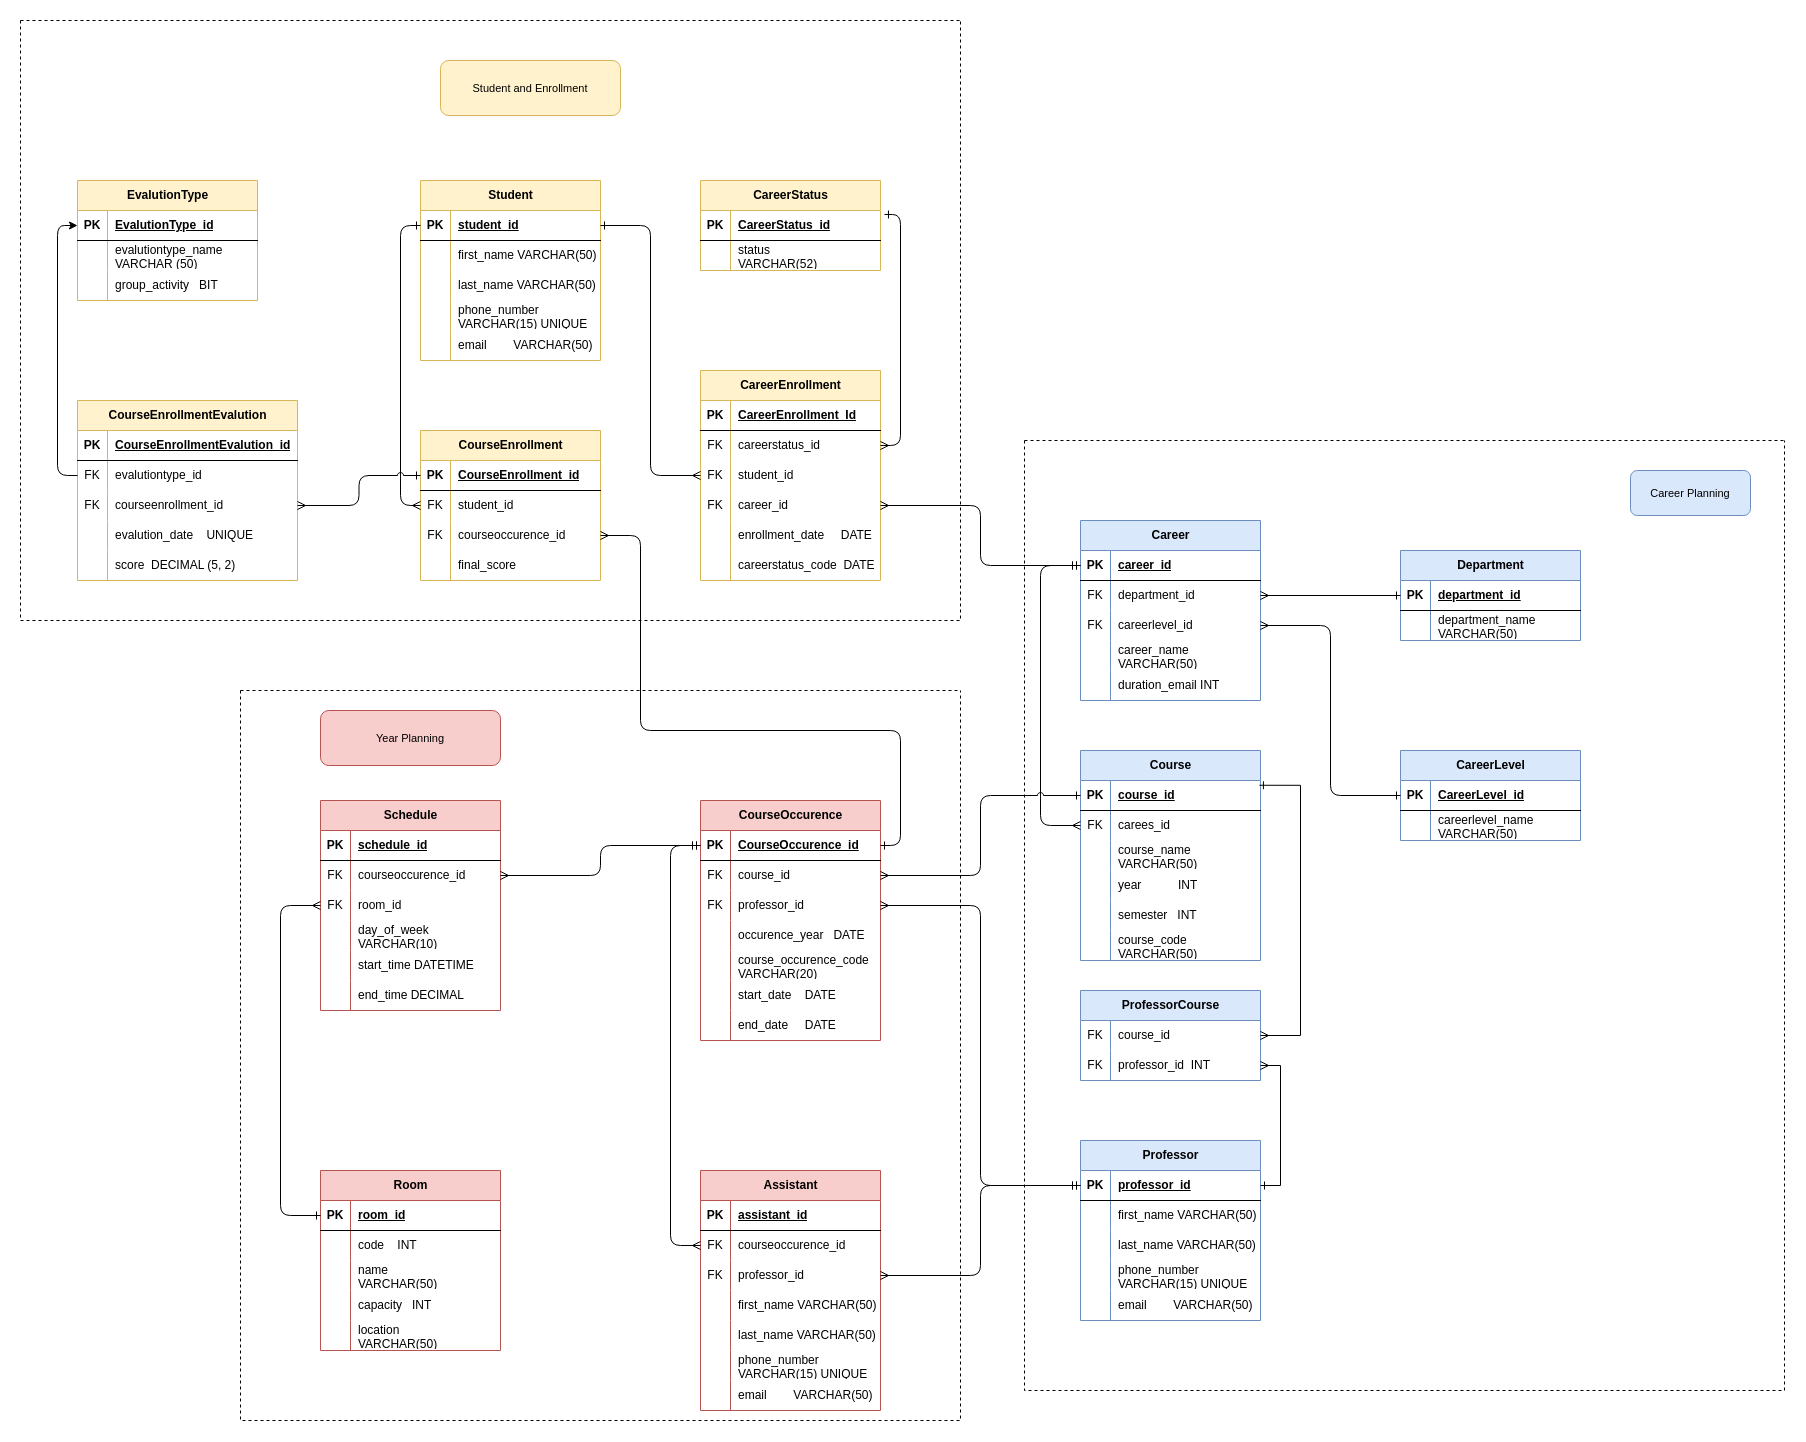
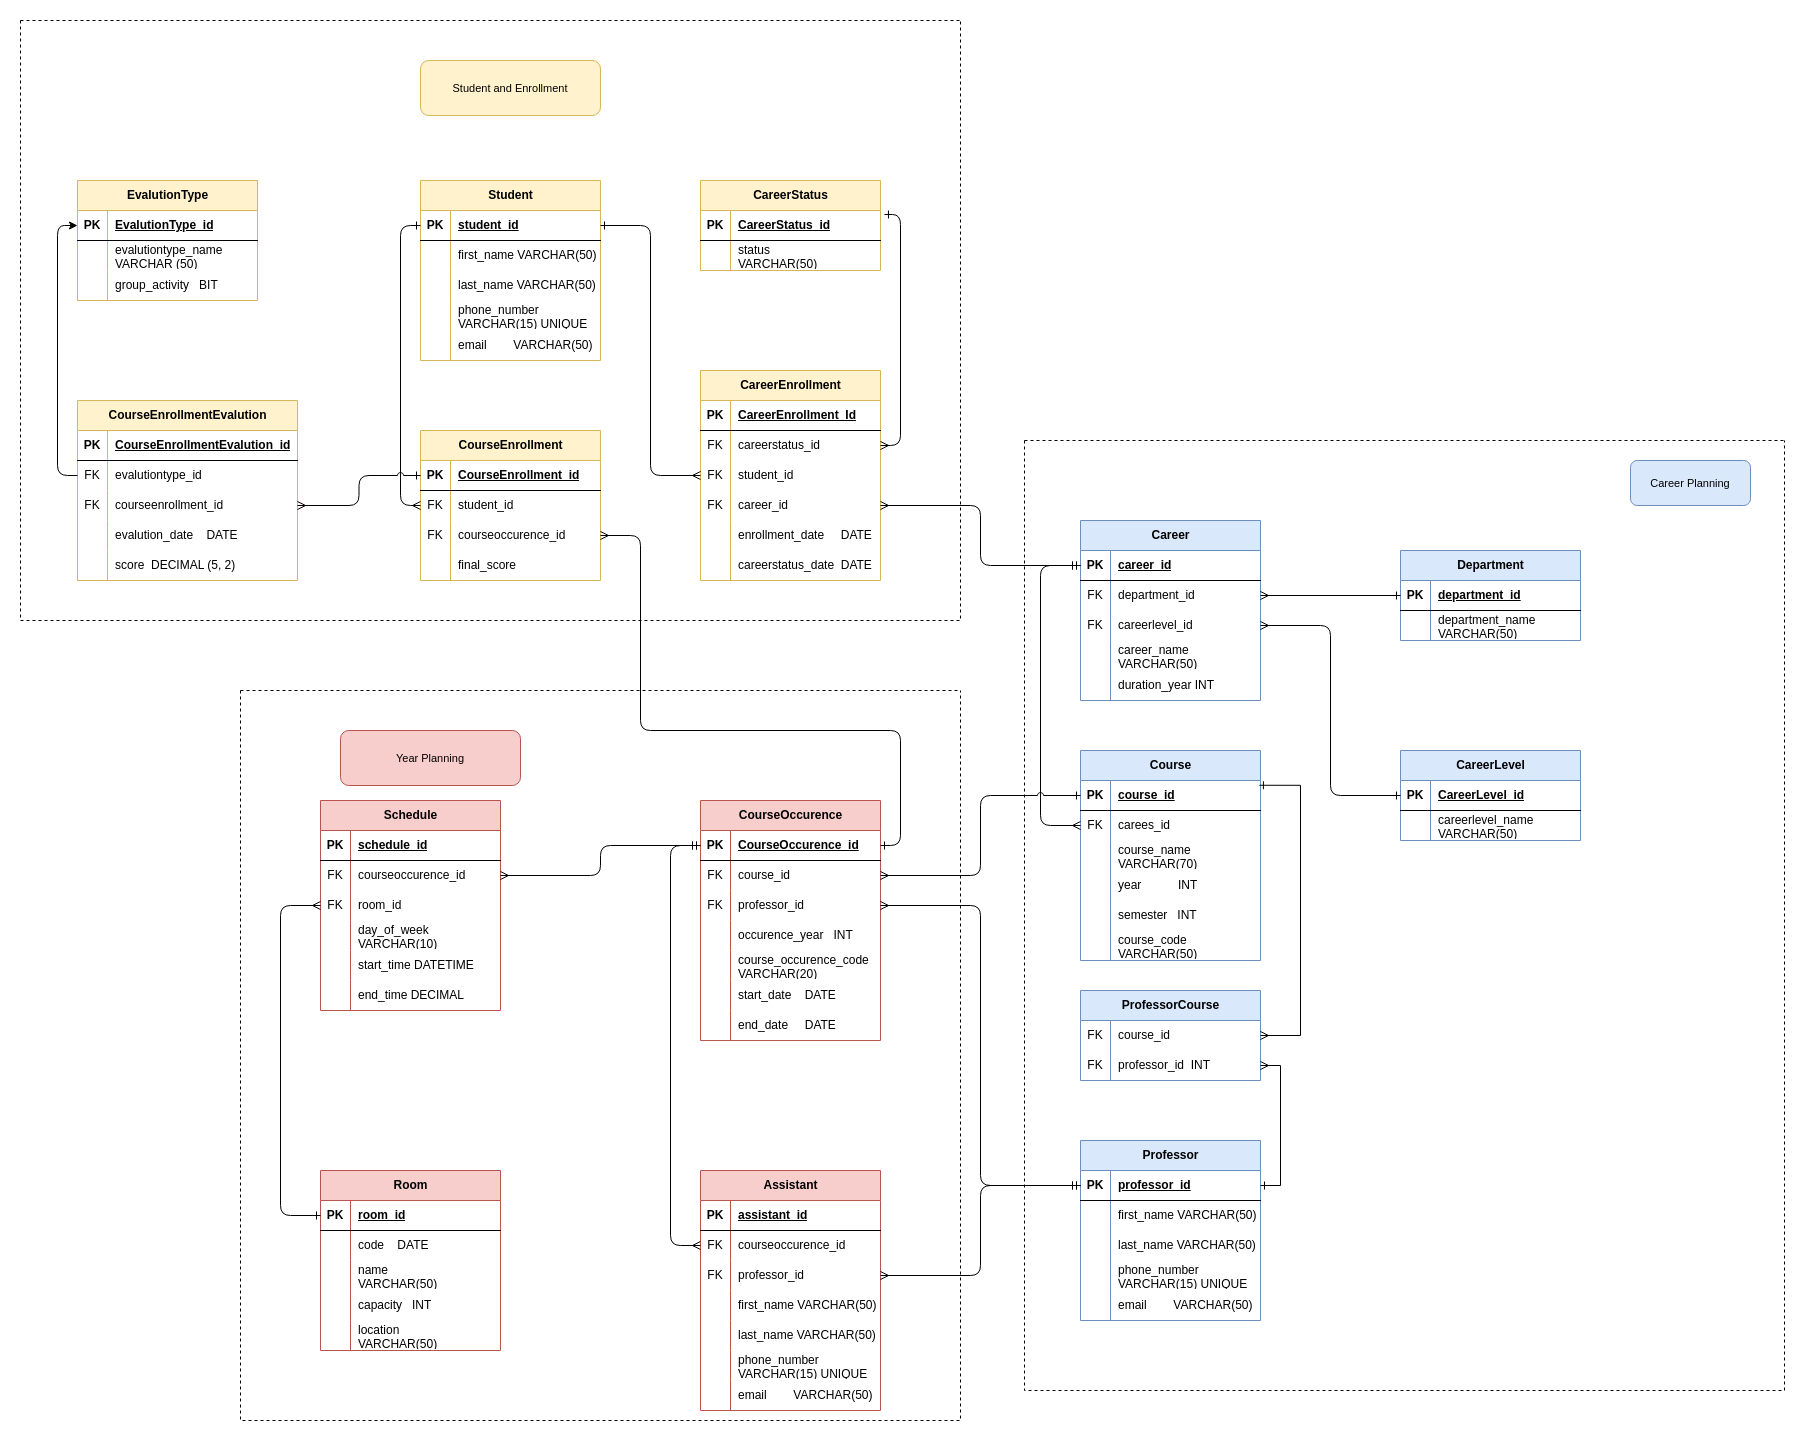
(531, 88) -> (511, 88)
(775, 256) -> (775, 256)
(1691, 493) -> (1691, 483)
(190, 536) -> (183, 536)
(810, 566) -> (810, 566)
(1173, 686) -> (1173, 686)
(411, 738) -> (431, 758)
(1155, 856) -> (1155, 856)
(808, 936) -> (804, 936)
(392, 1246) -> (396, 1246)
